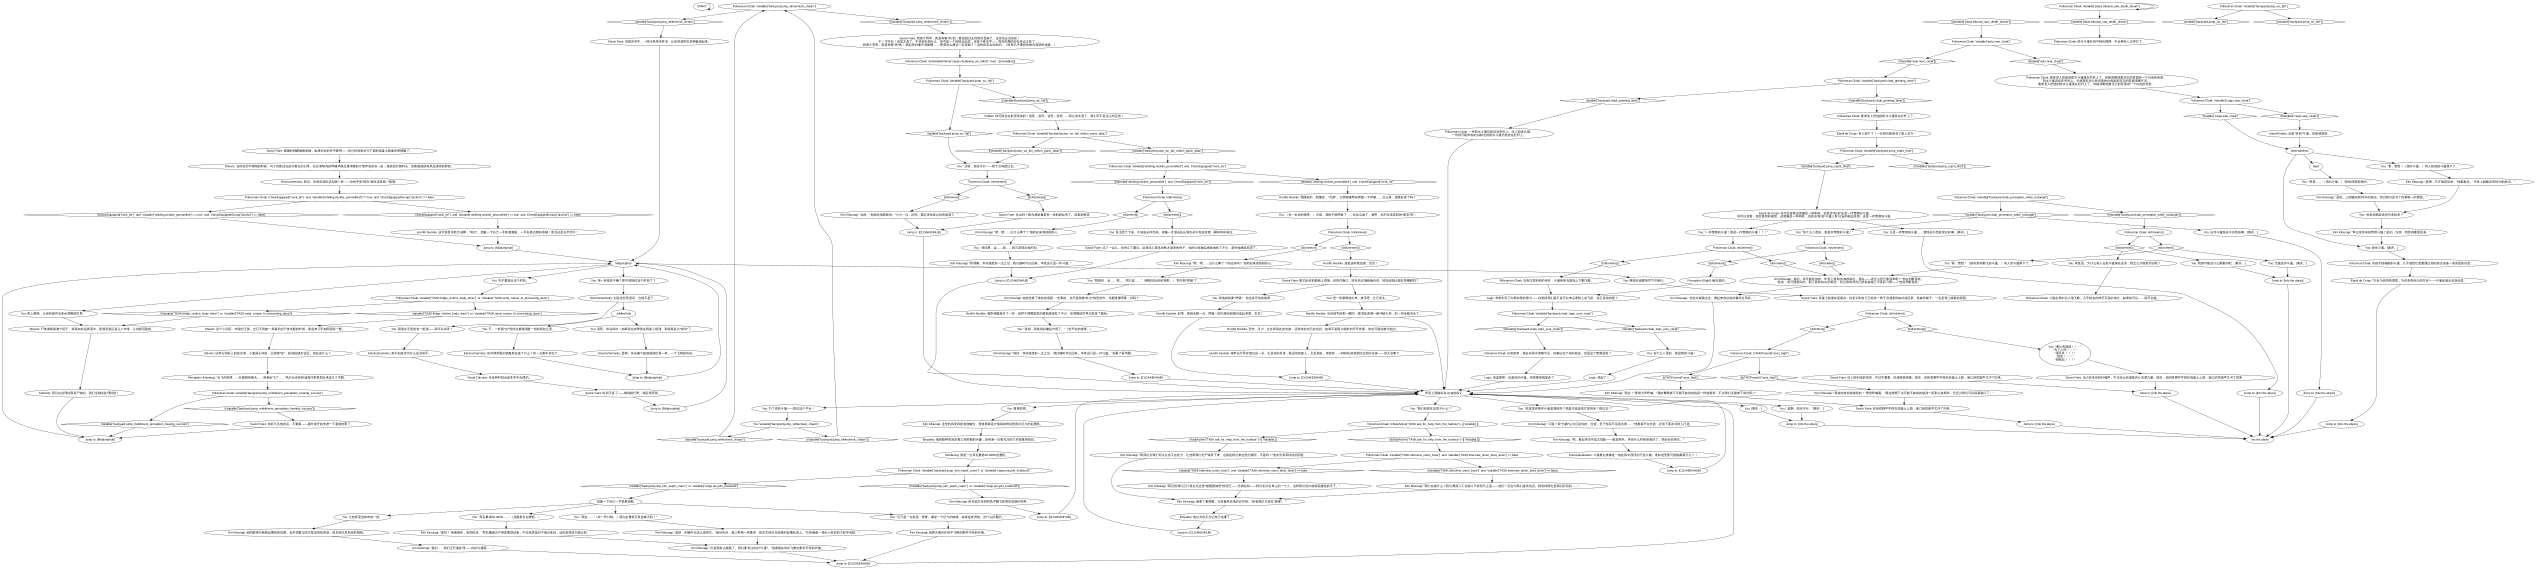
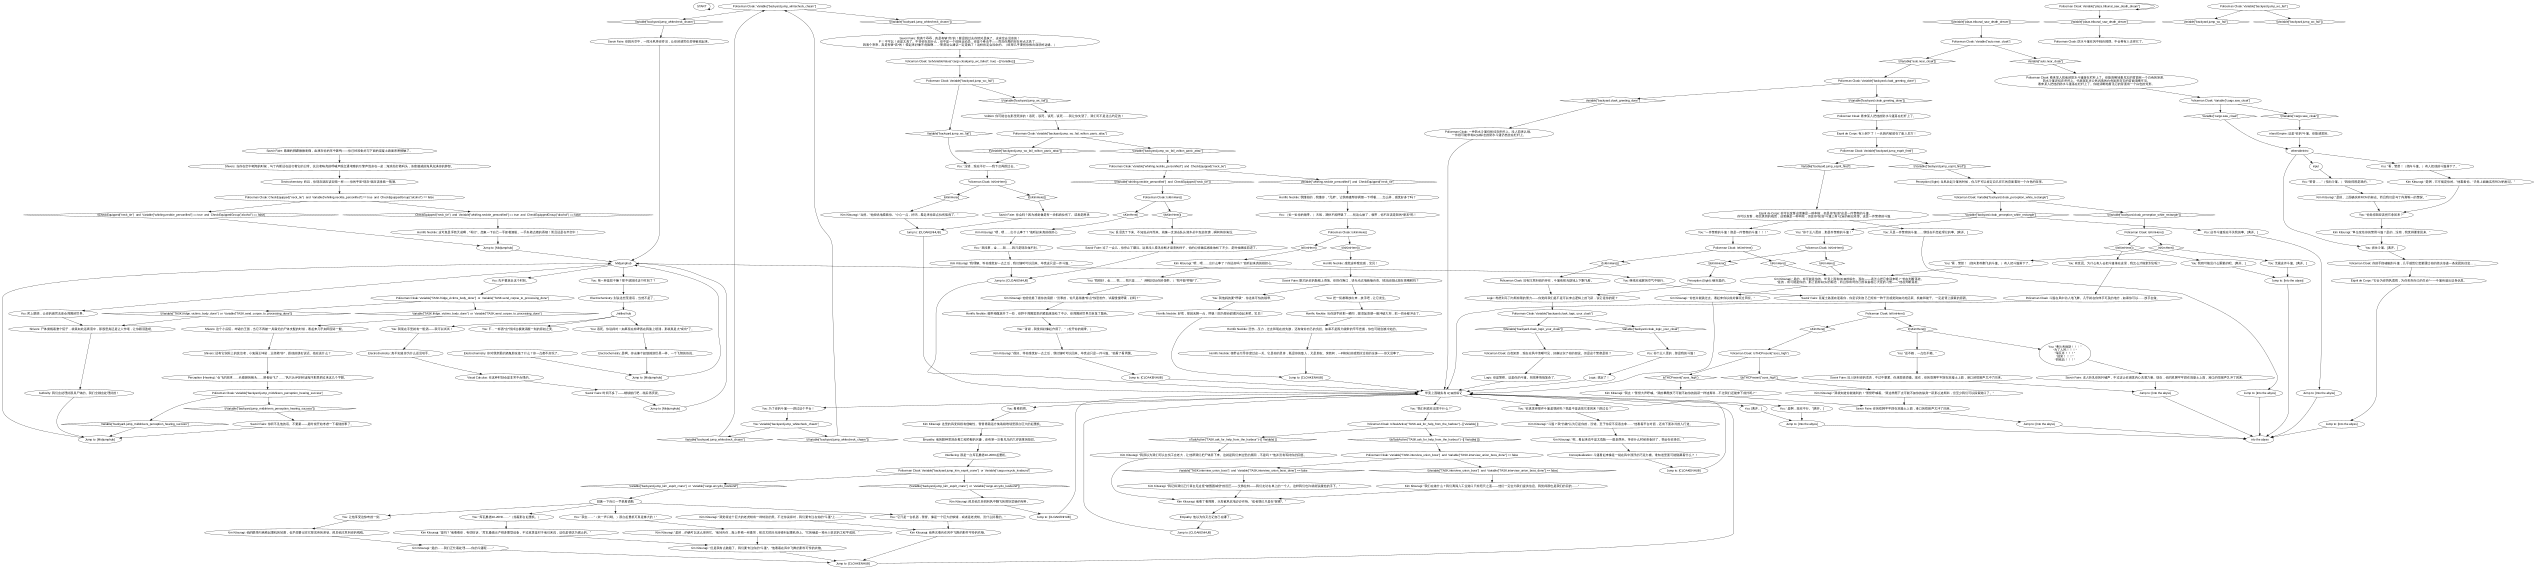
none -> (1980, 182)
(540, 325) -> (534, 323)
(516, 340) -> none
(1436, 340) -> (1709, 304)
none -> (1917, 353)
none -> (771, 517)
